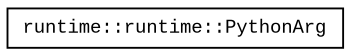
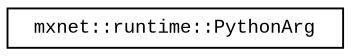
(175, 28) -> (175, 28)
